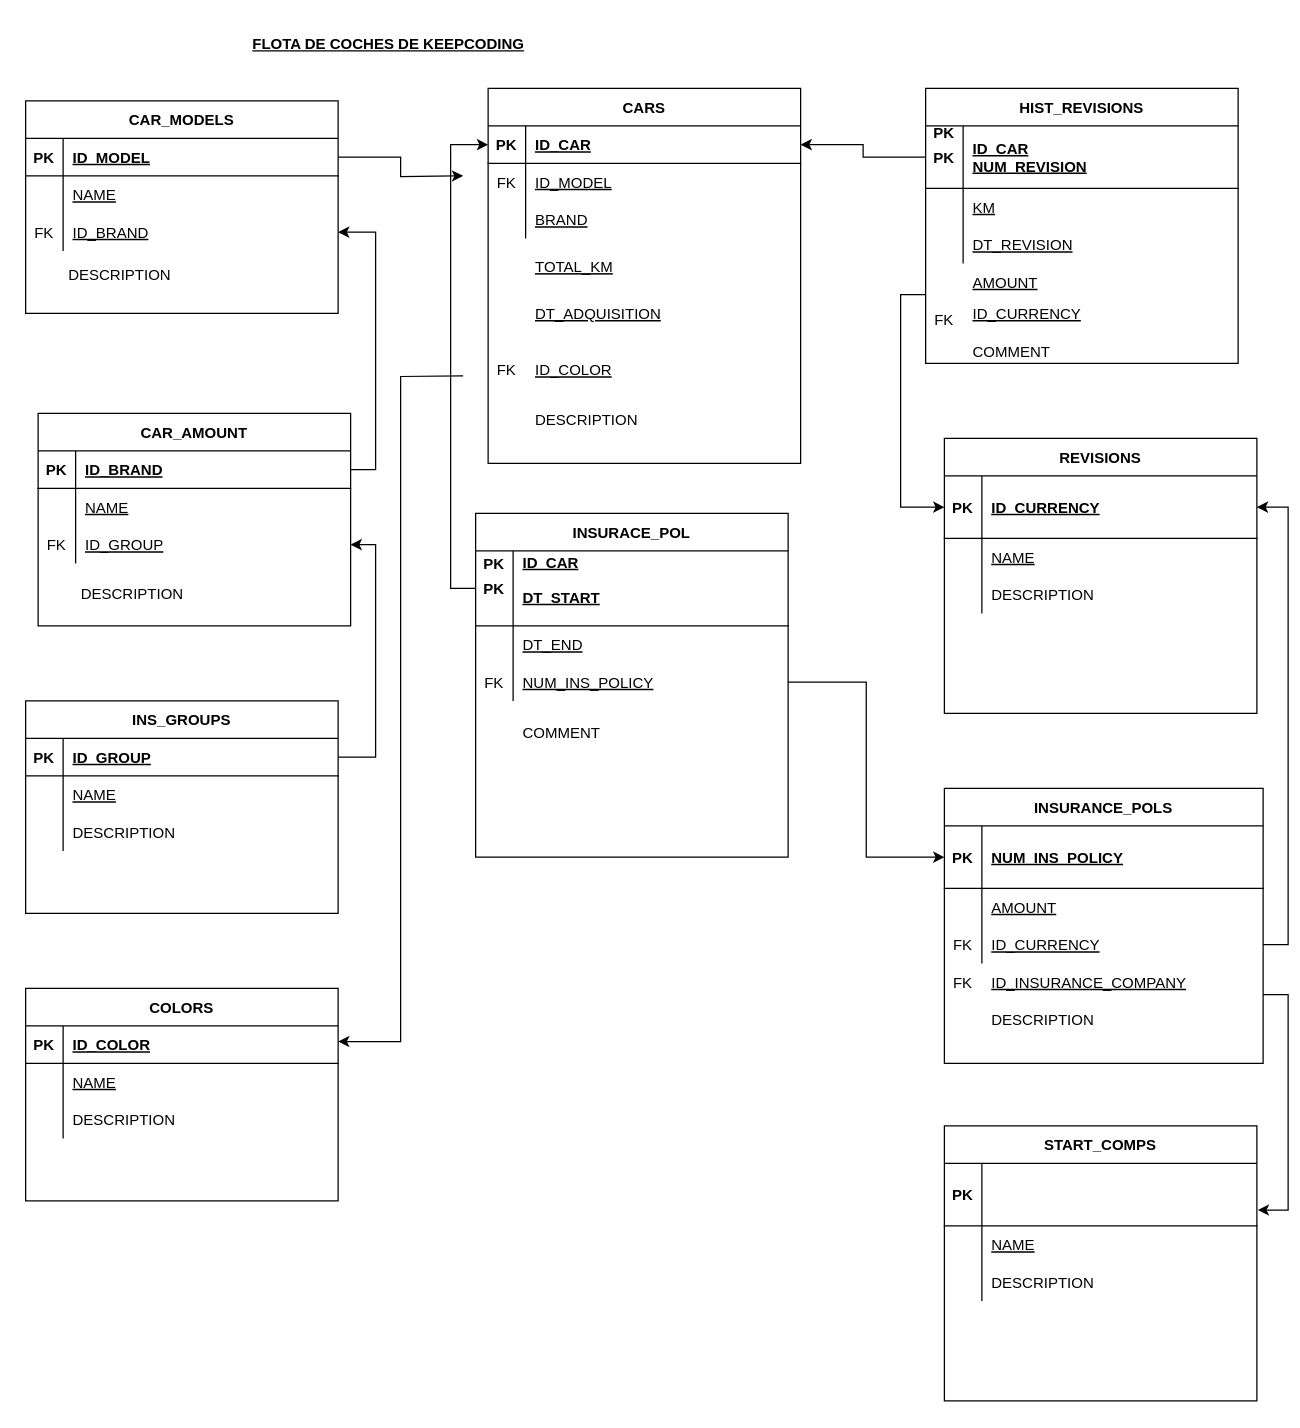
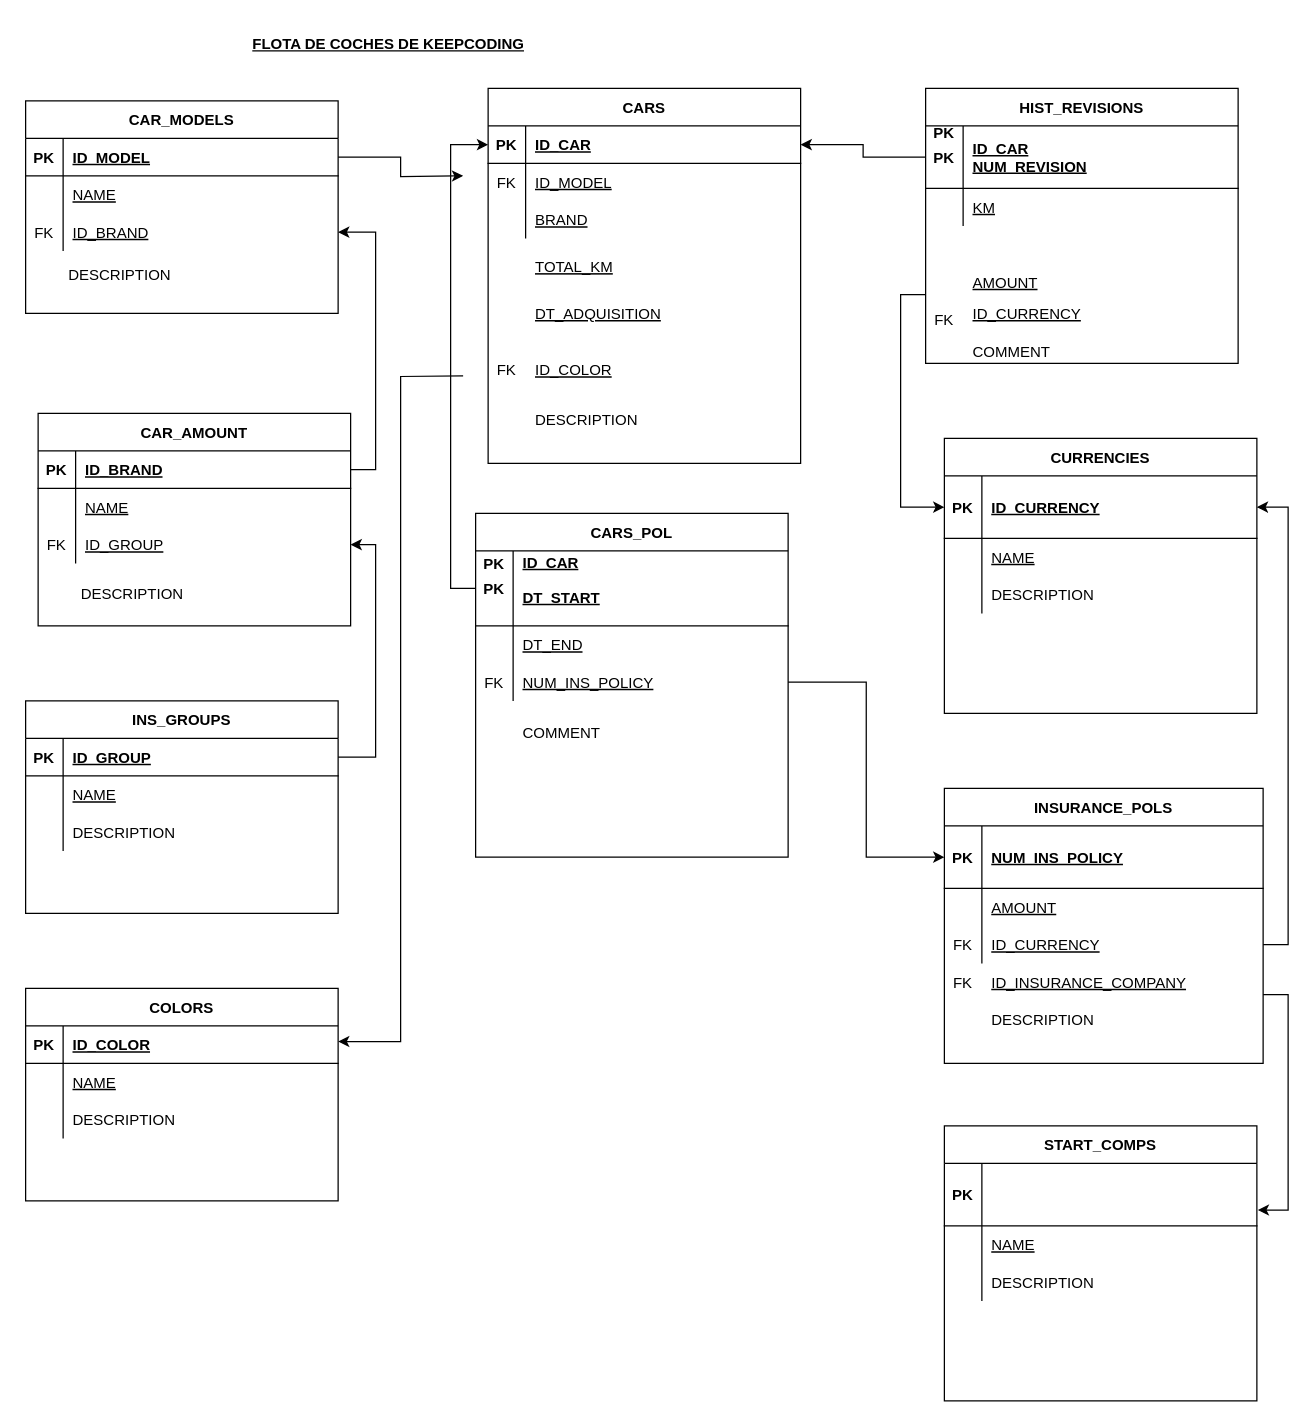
(1101, 244) -> none
(1100, 458) -> (1100, 458)
(631, 533) -> (631, 533)
